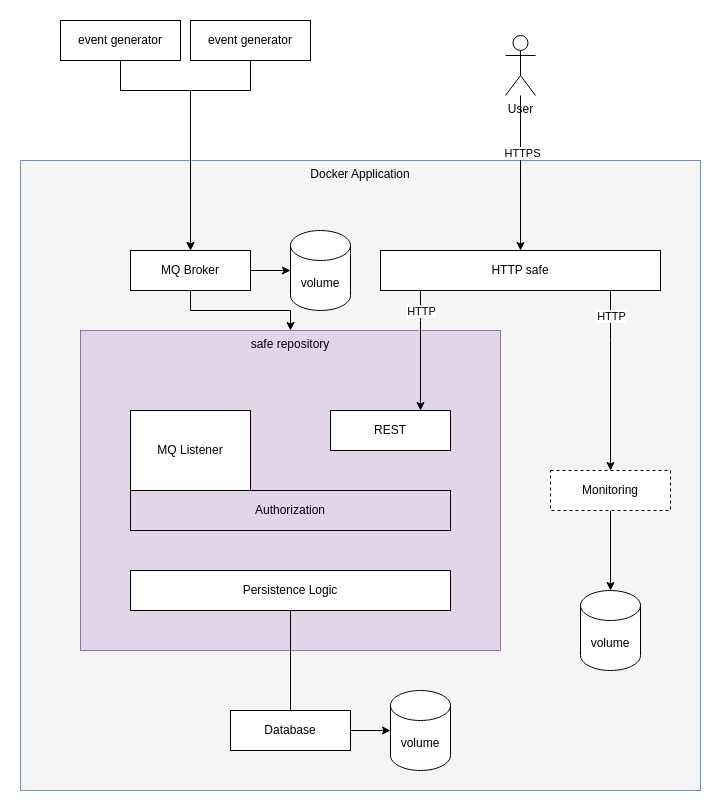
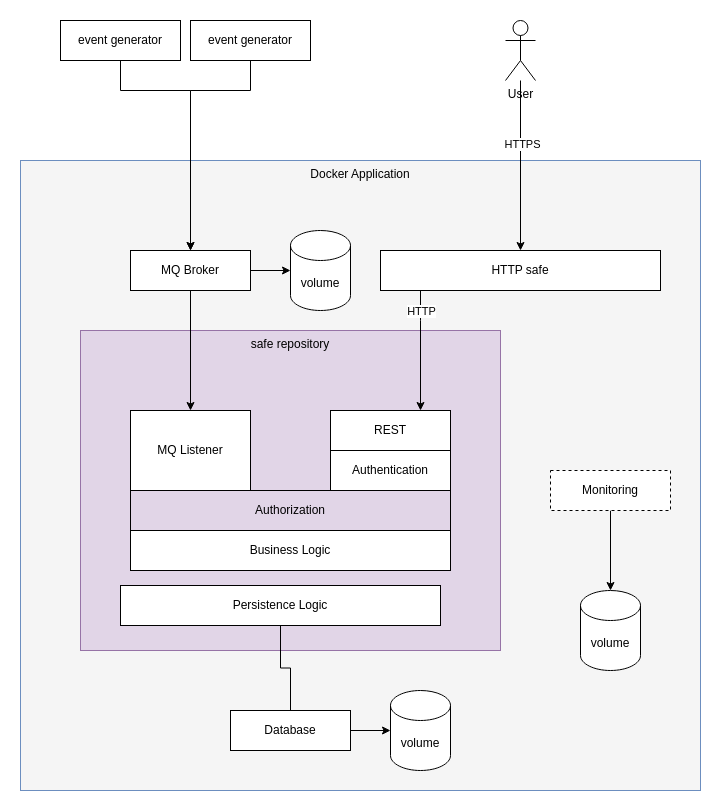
(521, 66) -> (521, 51)
(246, 311) -> (191, 356)
(611, 377) -> none
none -> (391, 471)
none -> (291, 551)
(291, 591) -> (281, 606)
